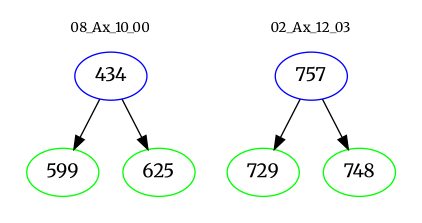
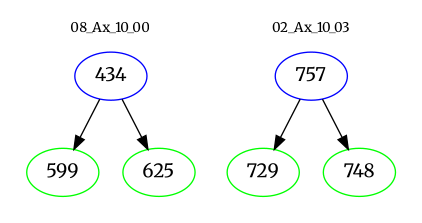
(311, 29) -> (311, 29)
